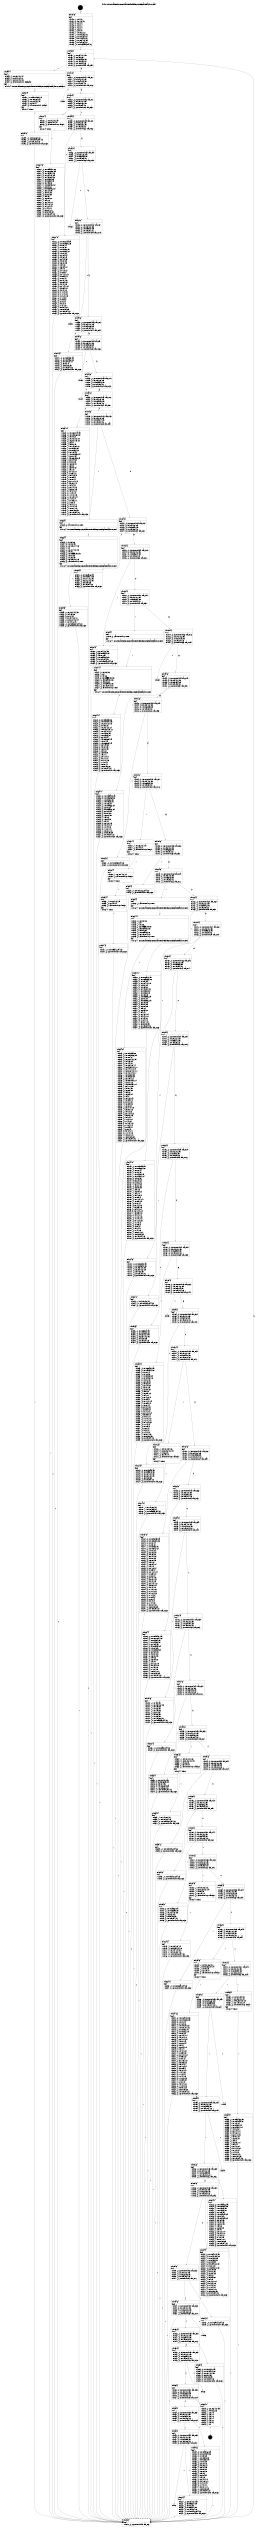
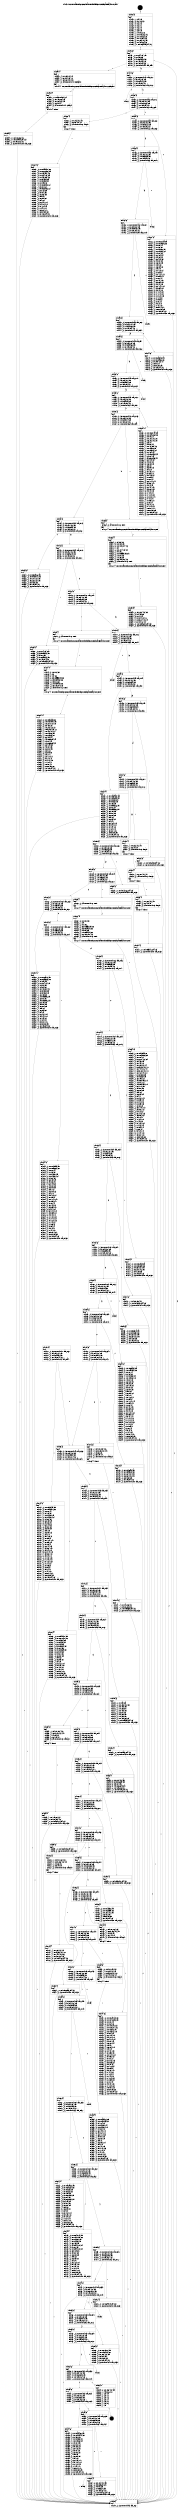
(190, 1403) -> (83, 1403)
